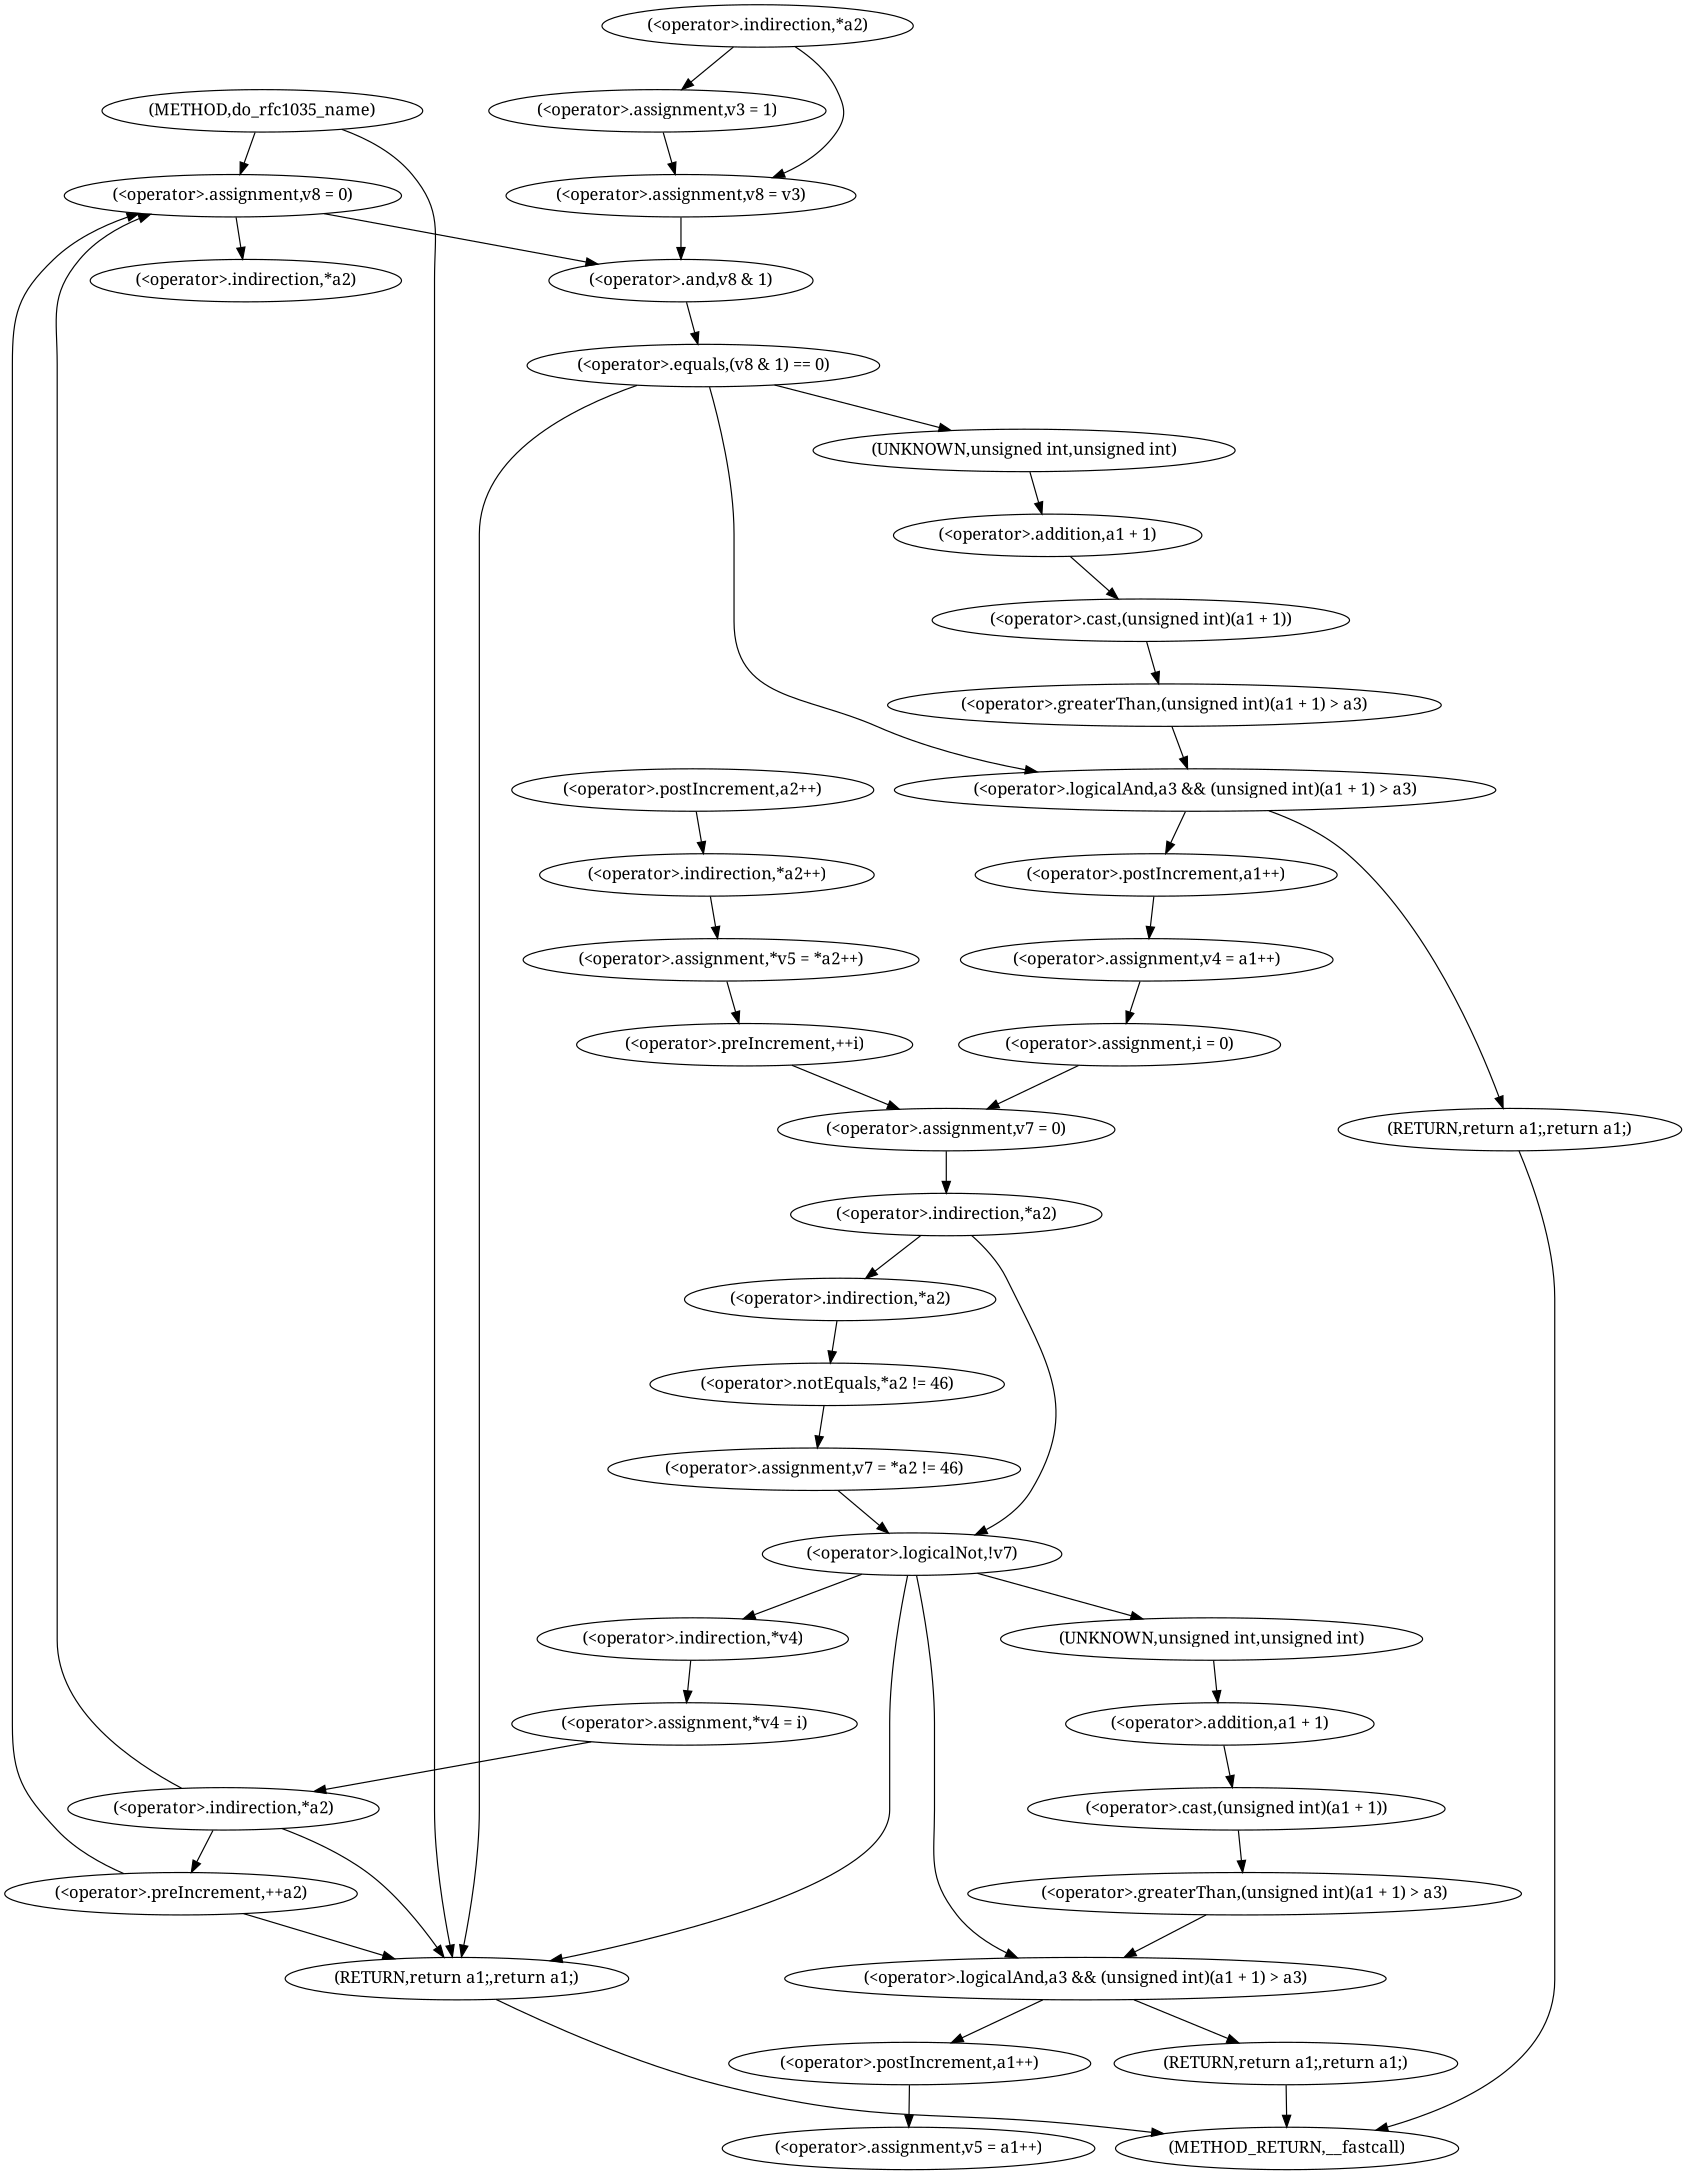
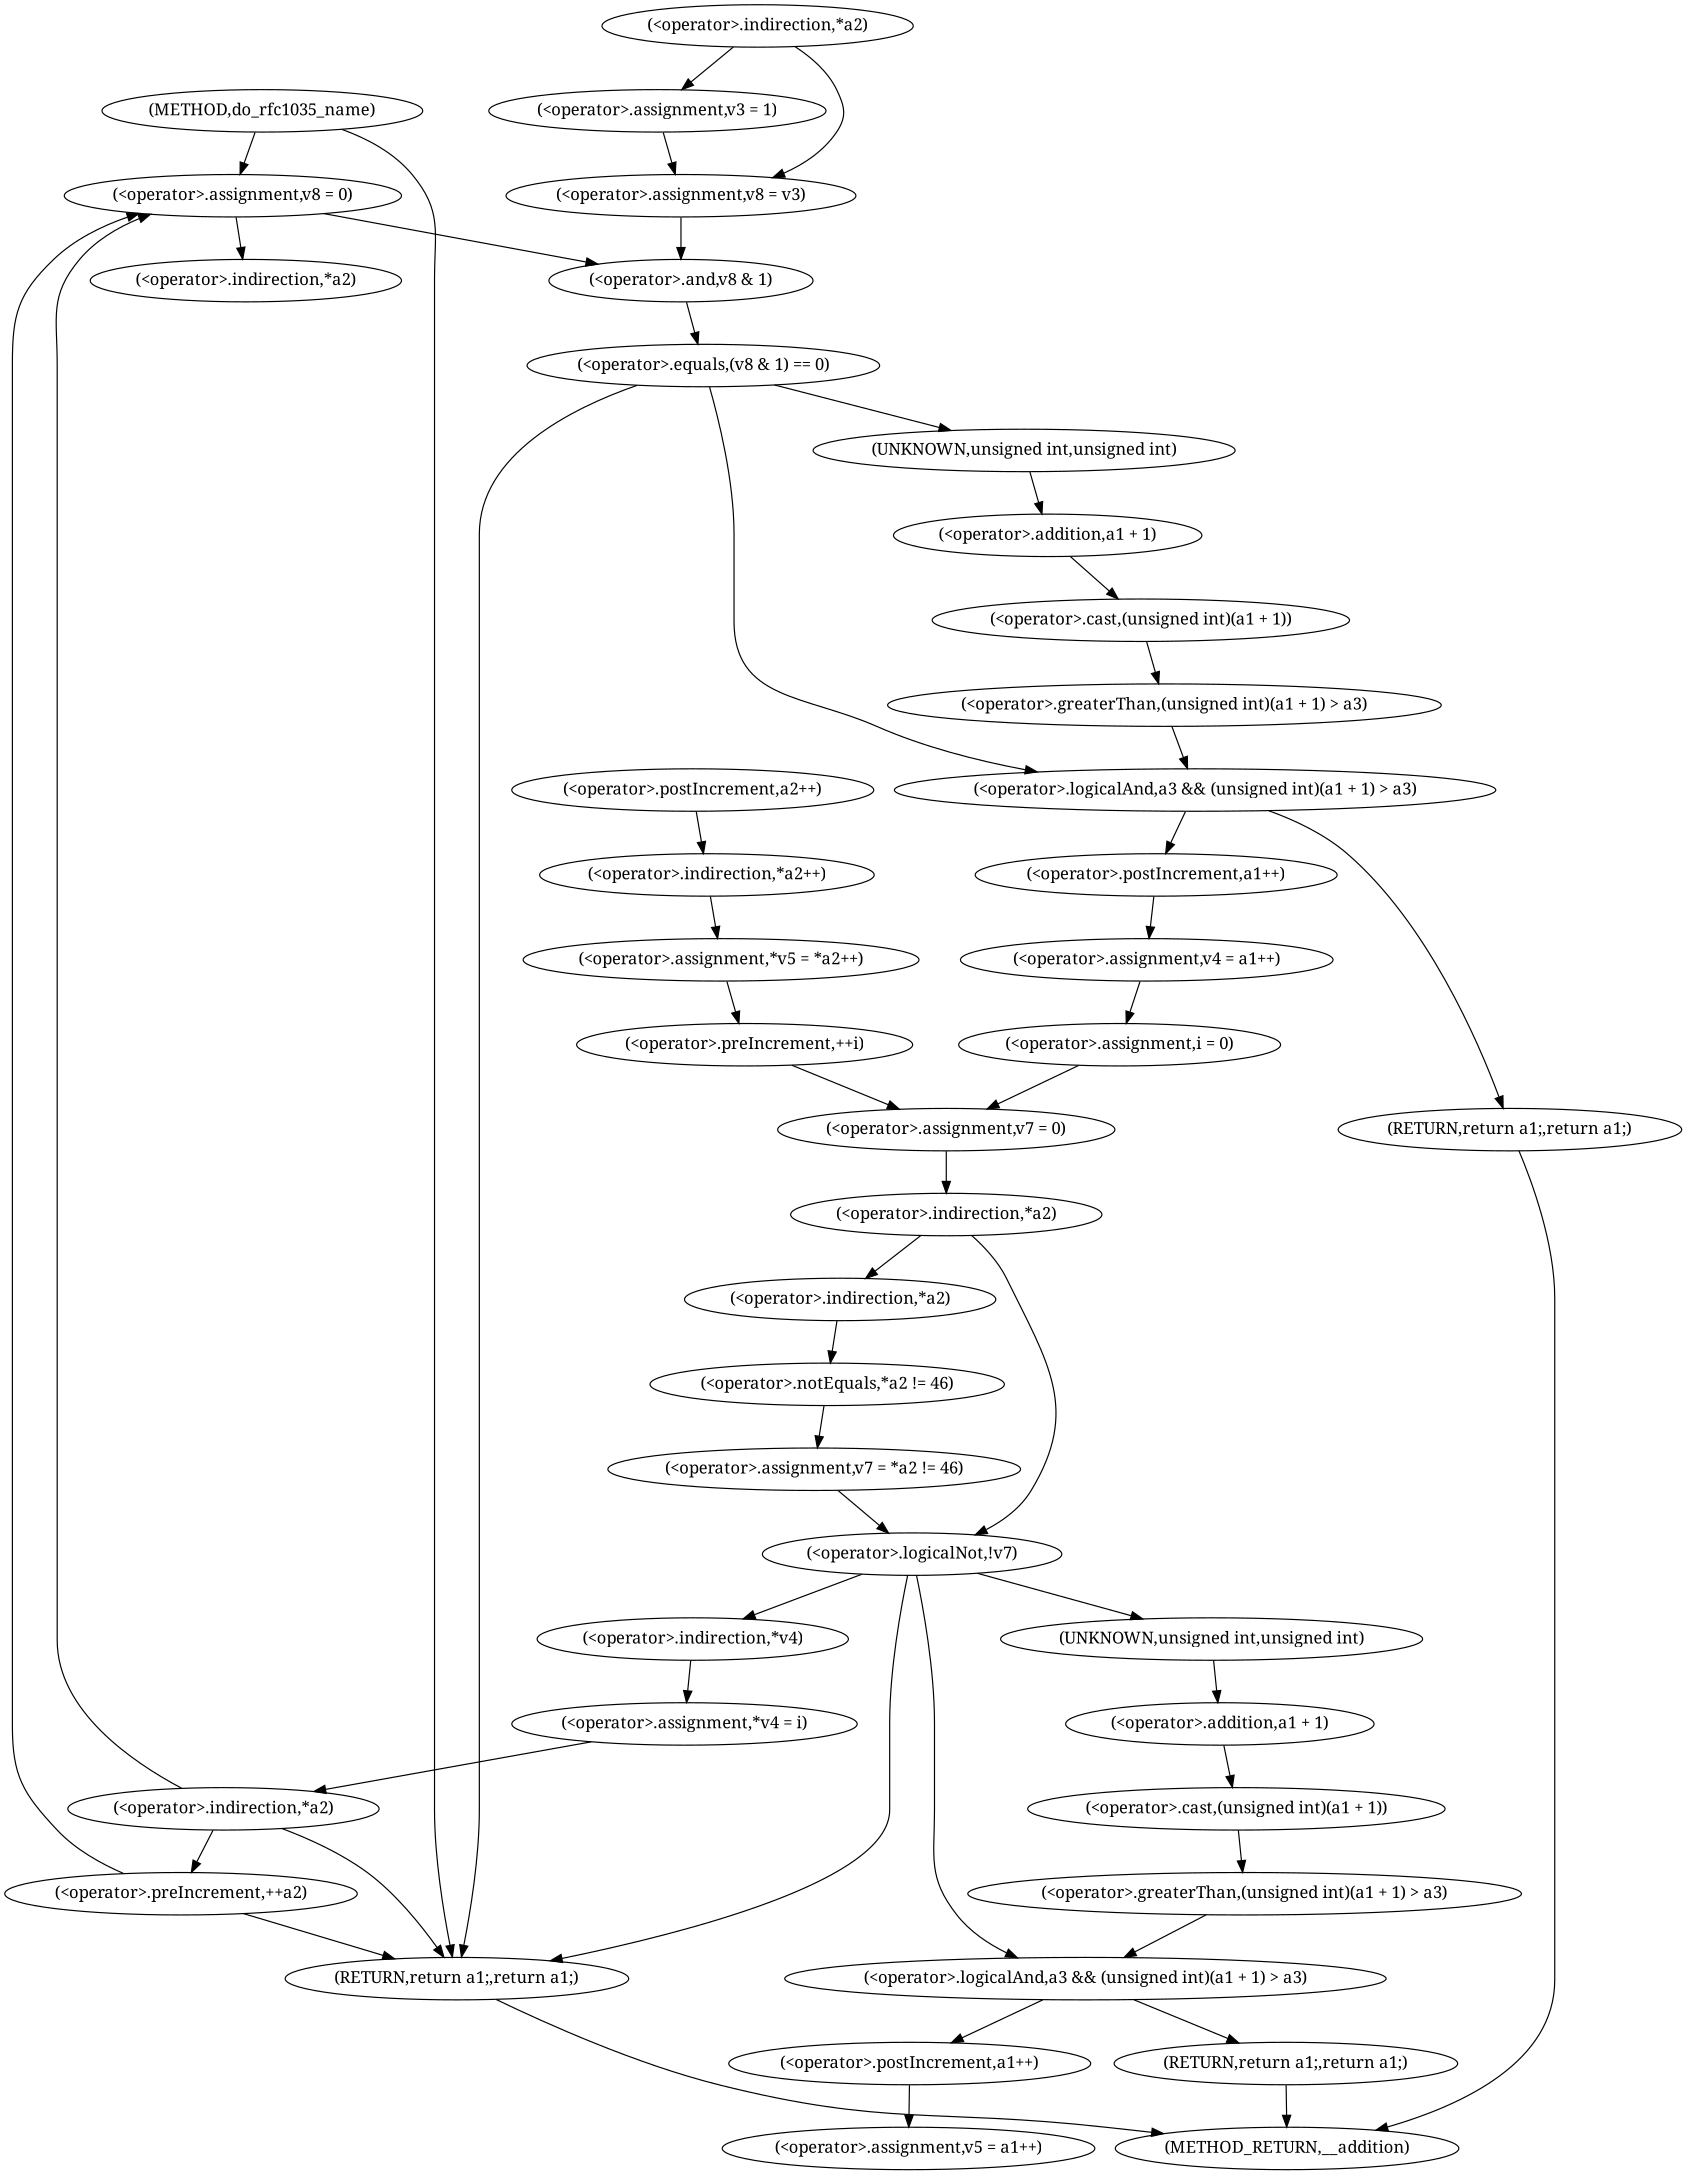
(1287, 2148) -> (1287, 2148)
